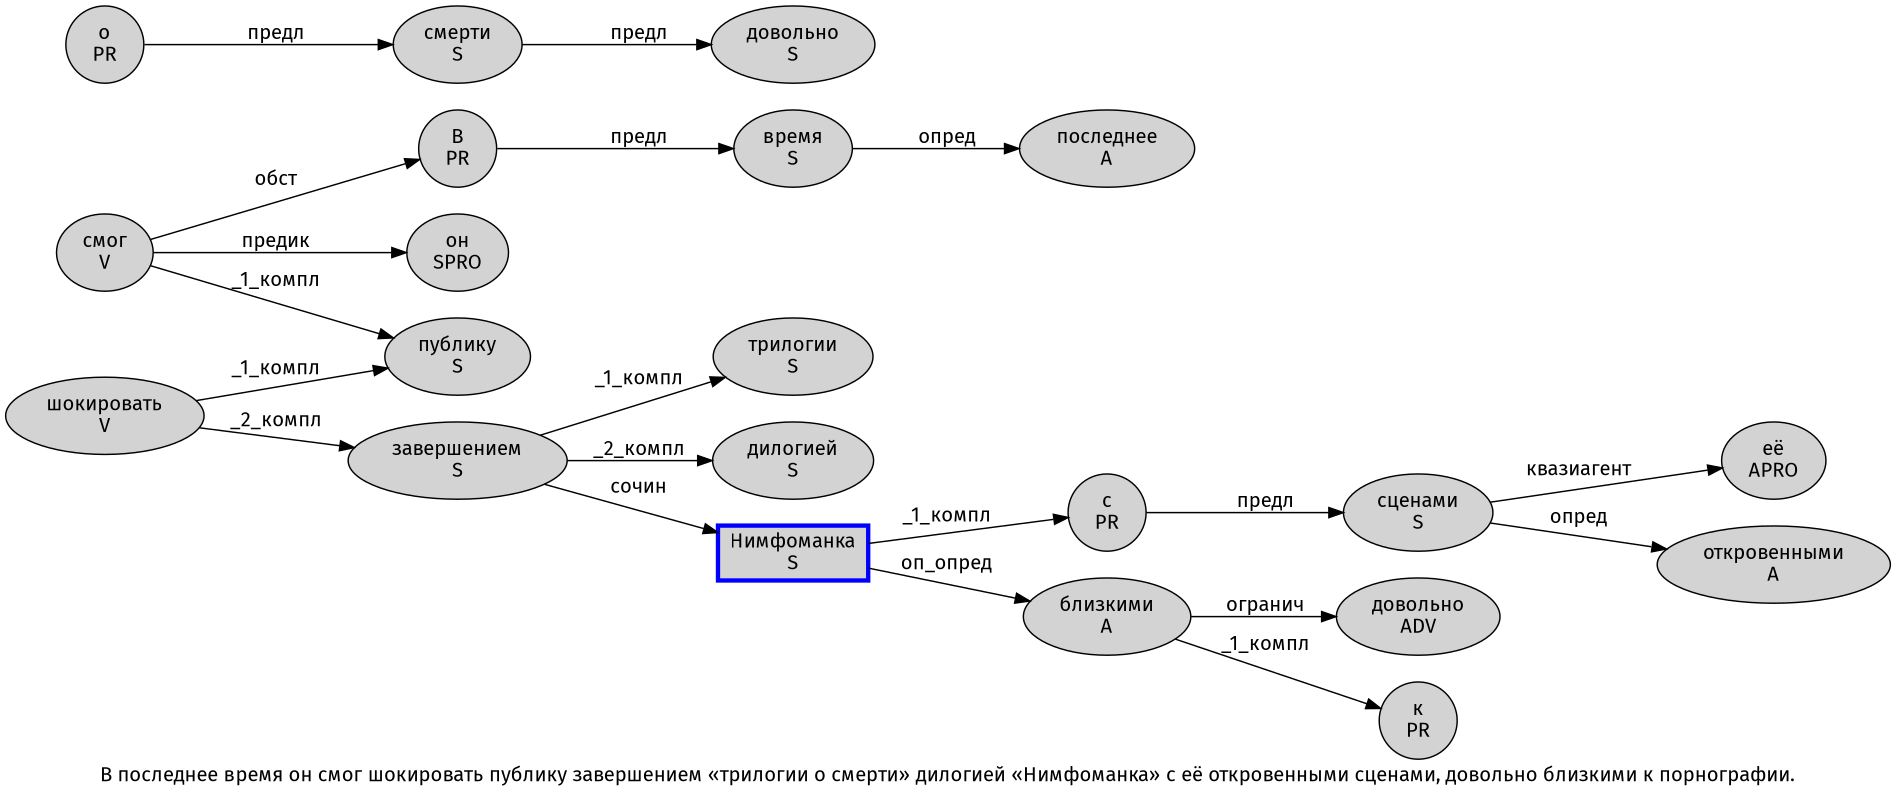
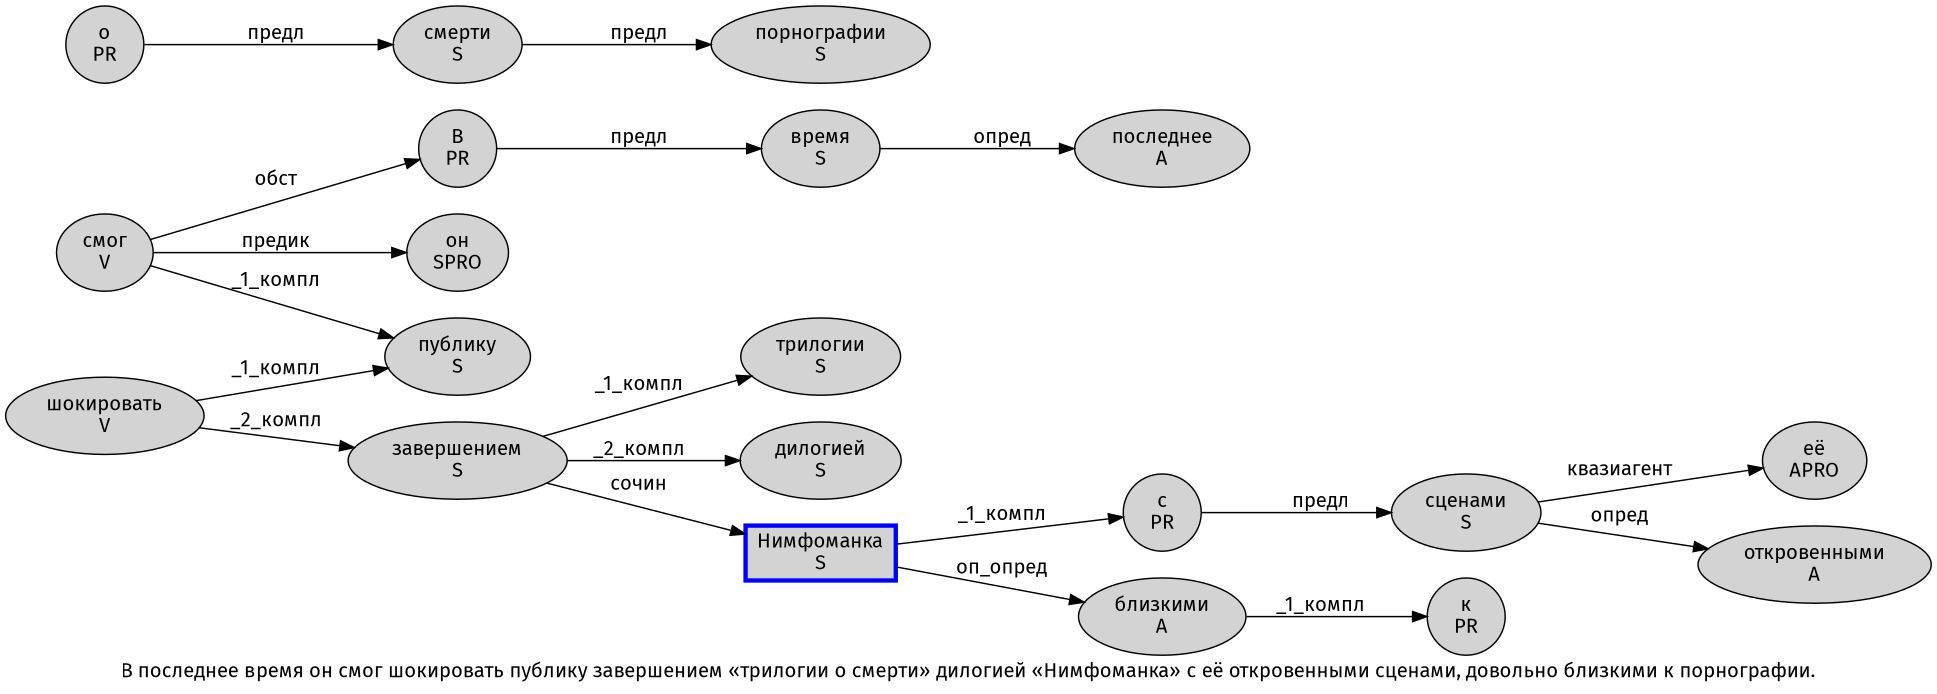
(793, 45) -> (821, 45)
(1418, 617) -> none
